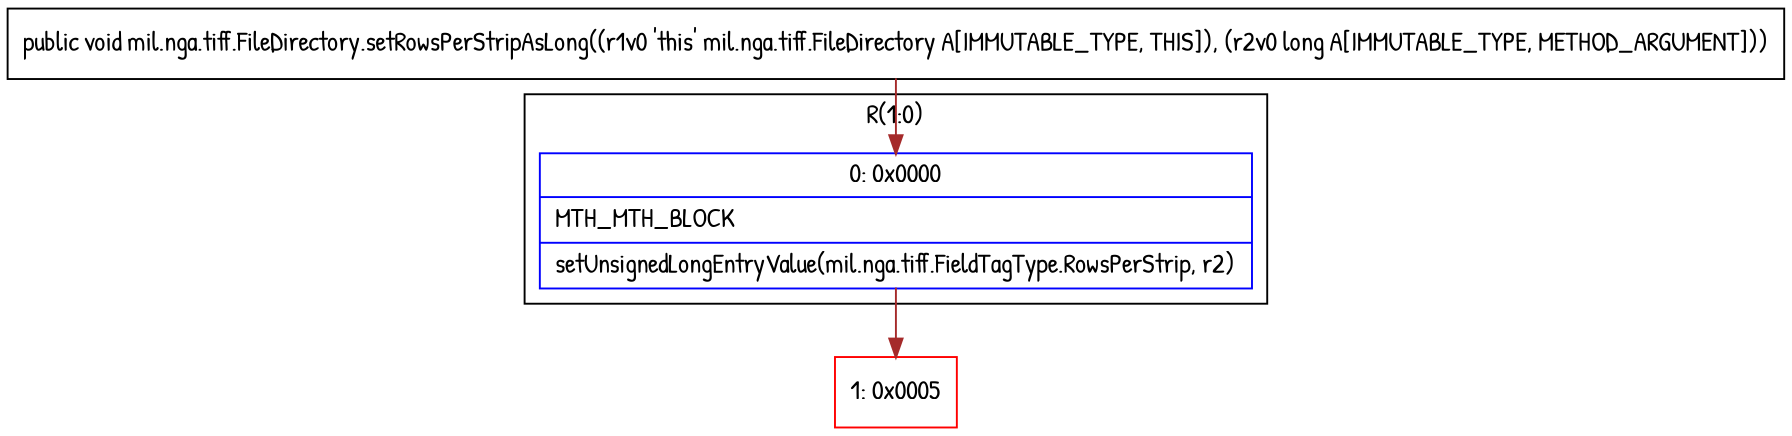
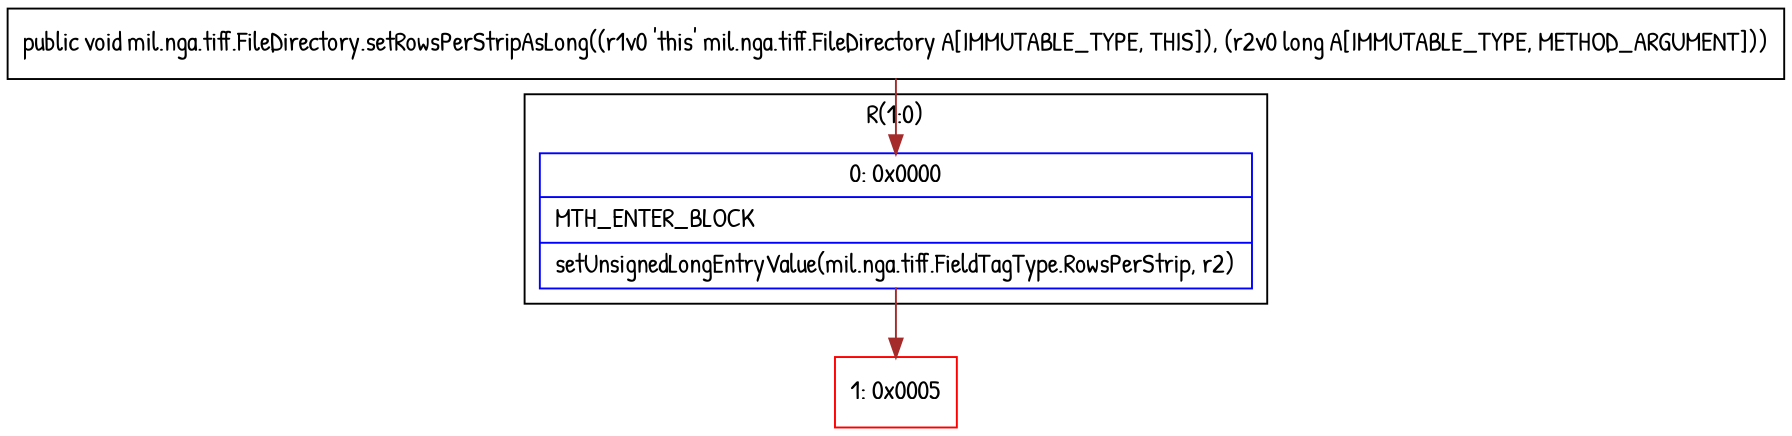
(646, 219) -> (656, 219)
